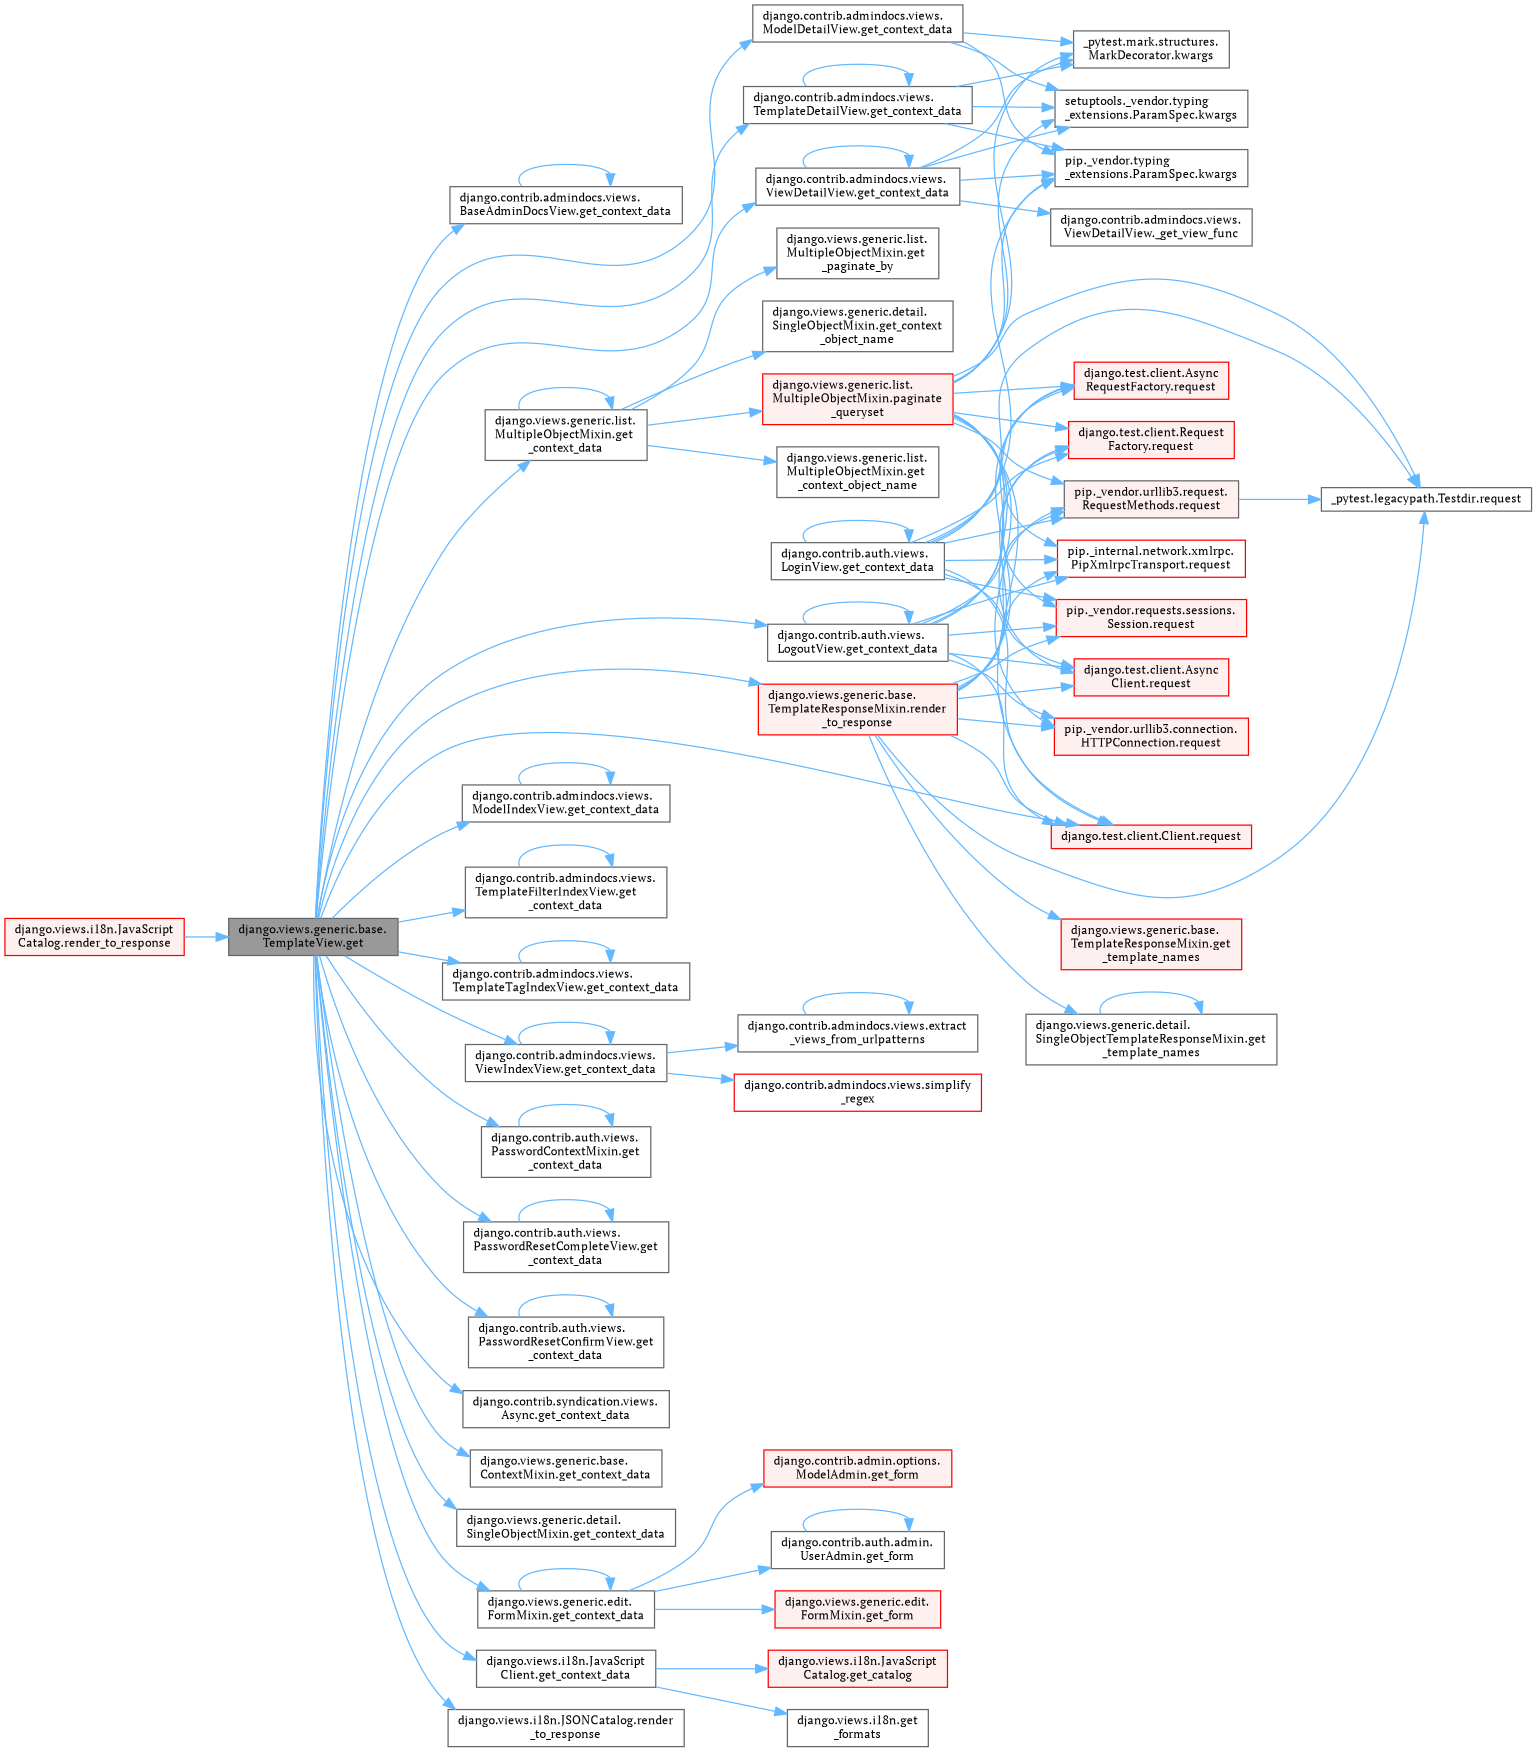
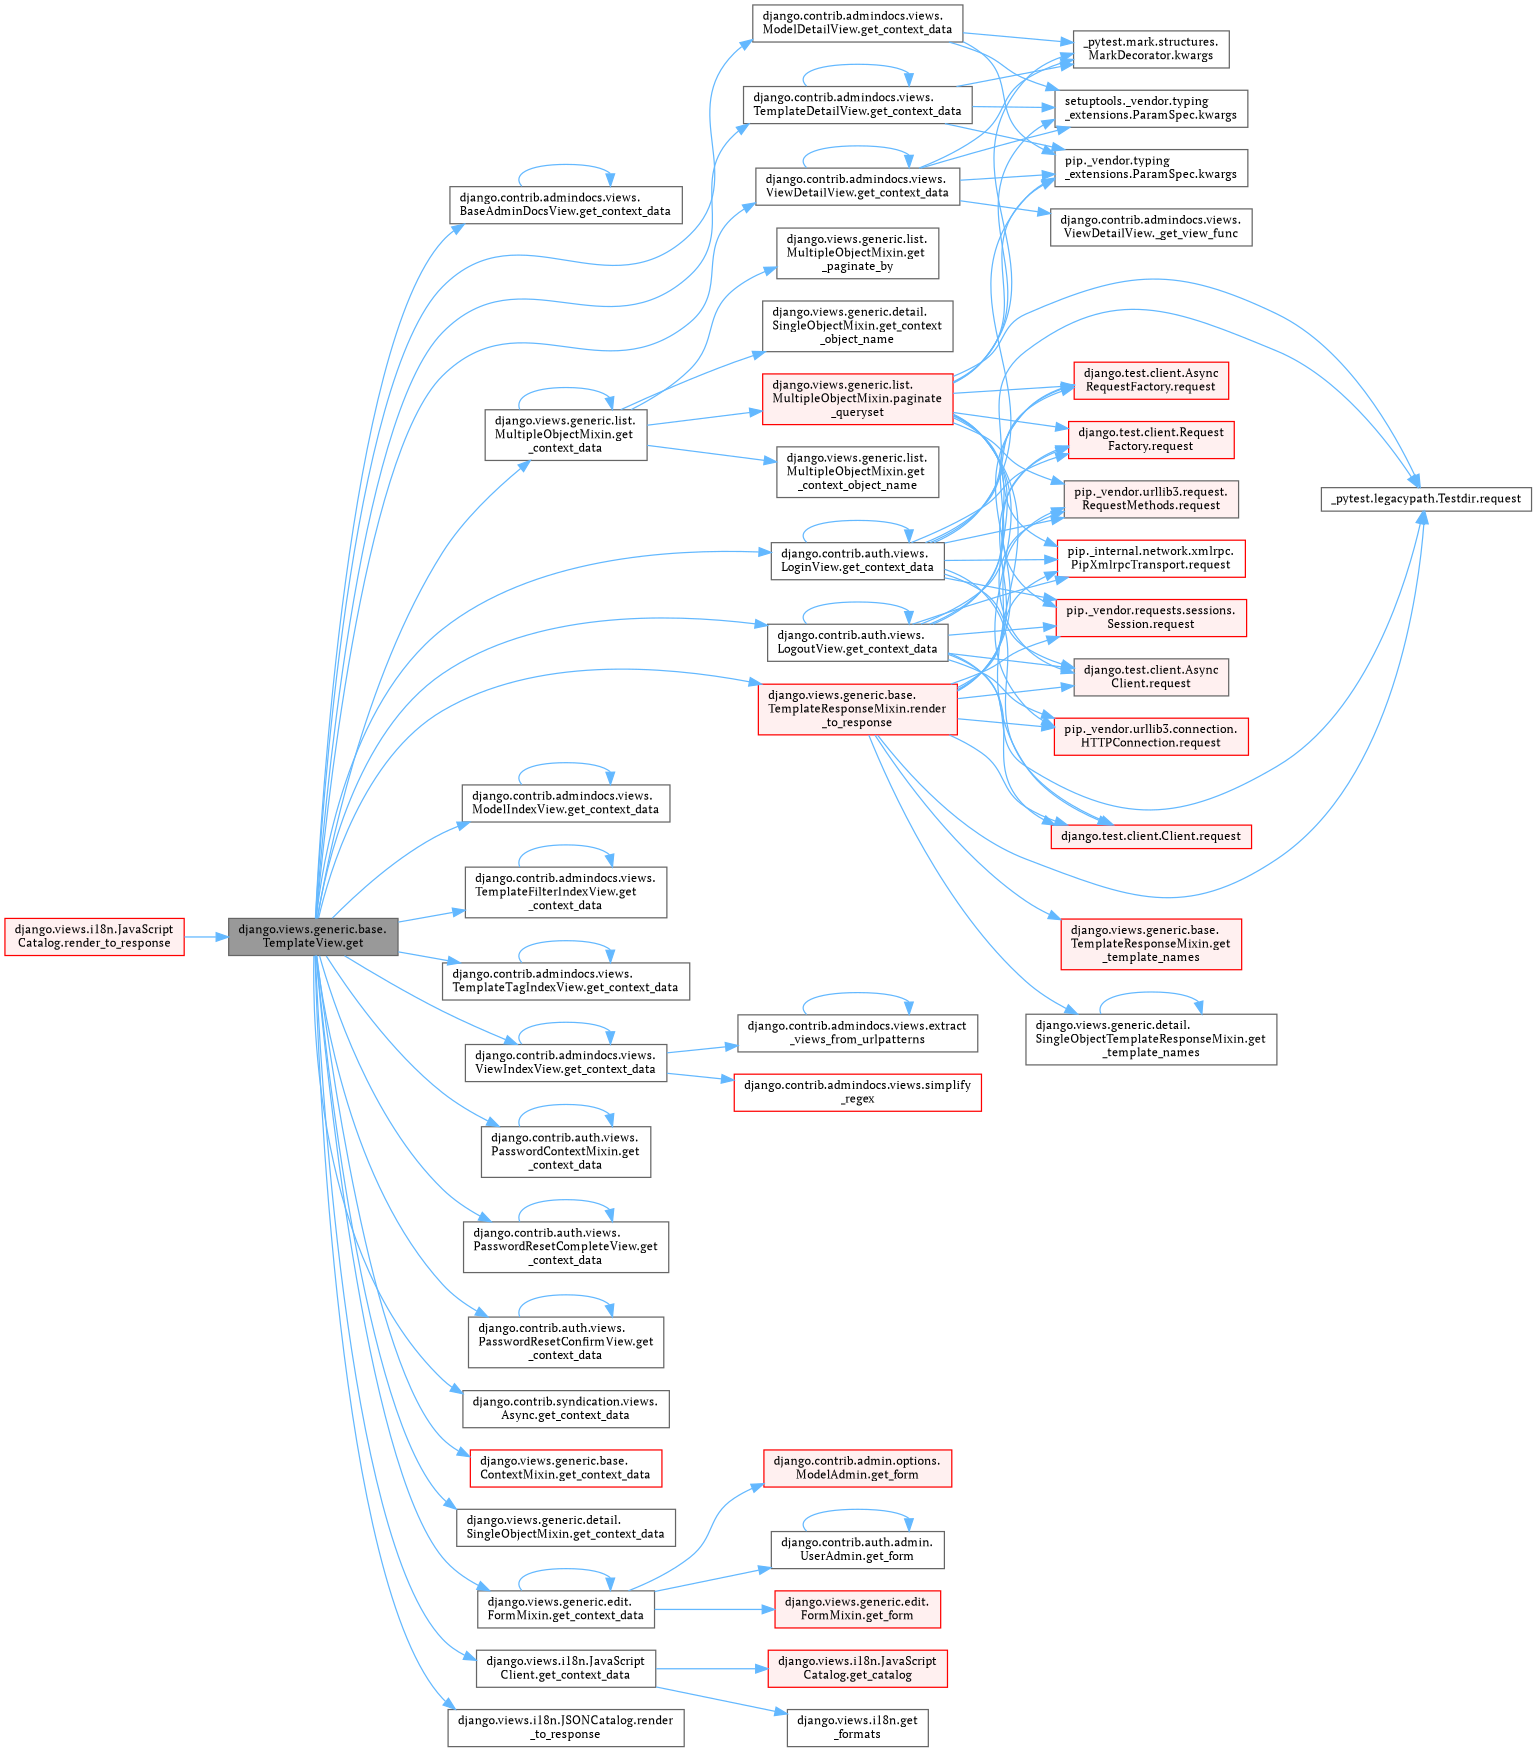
(1274, 499) -> (1221, 794)
(1151, 677) -> (1151, 677)
(652, 740) -> (446, 627)
(566, 1468) -> (566, 1468)
